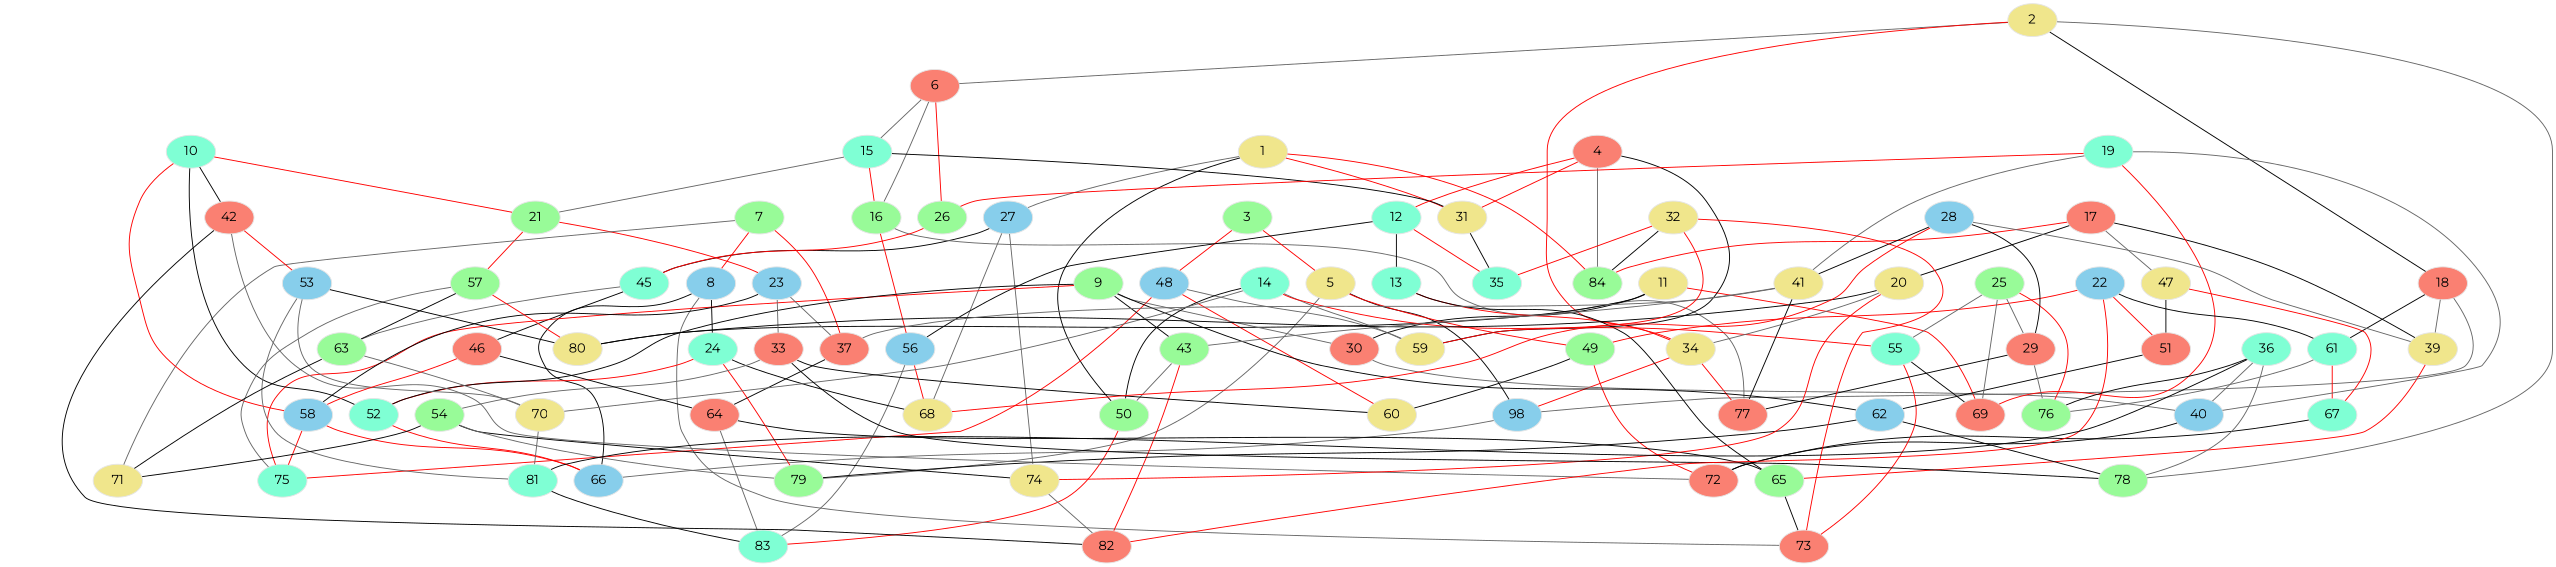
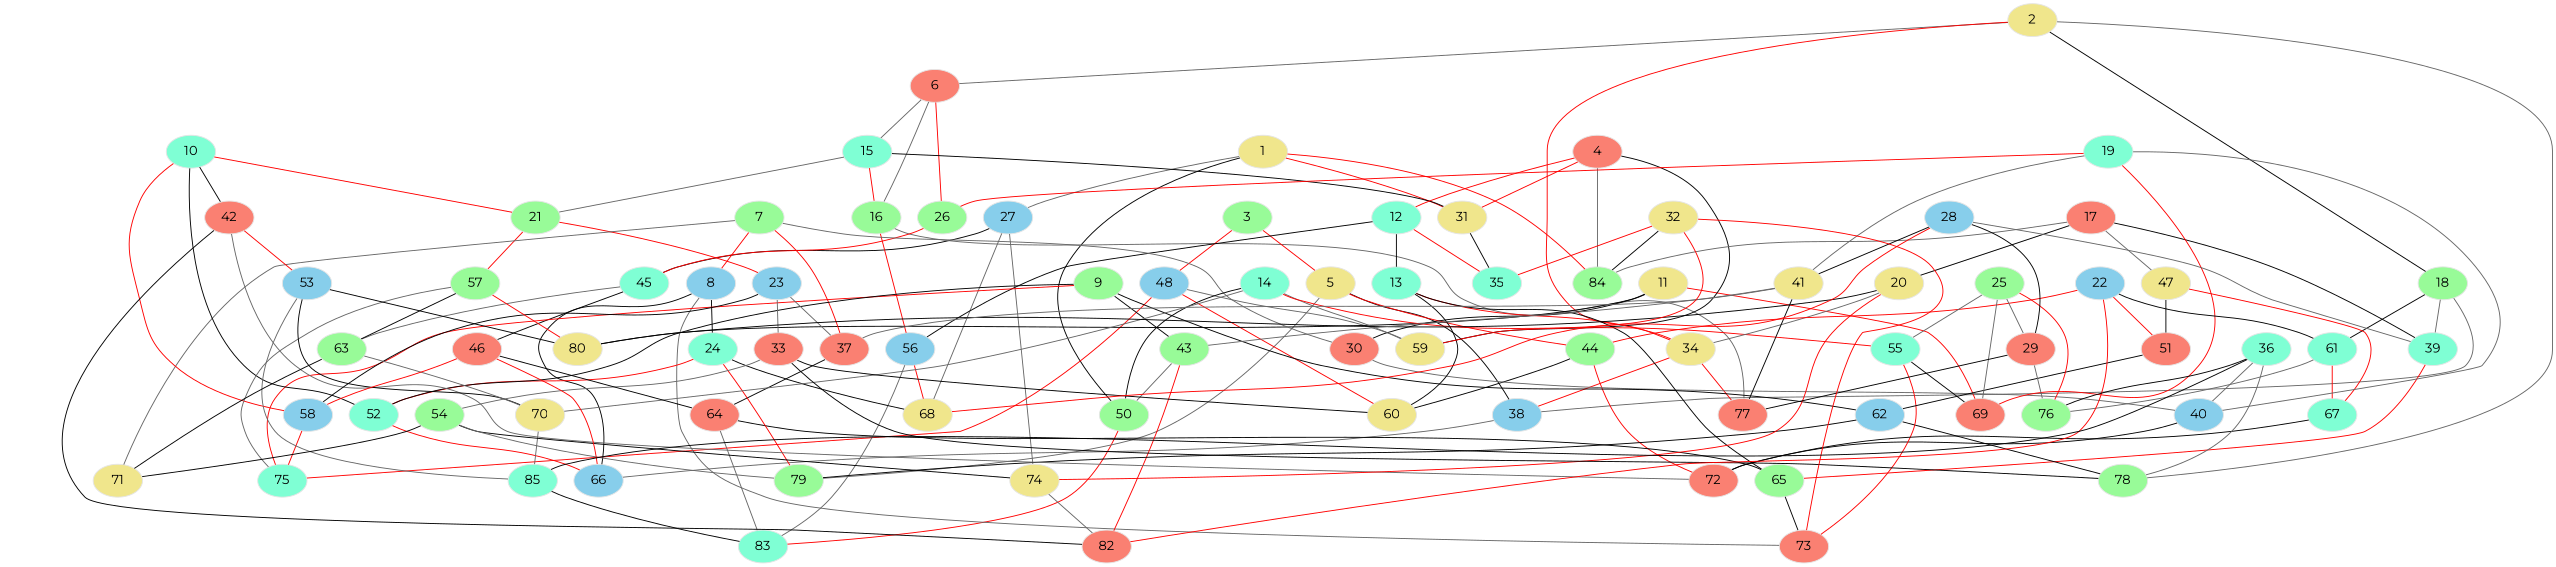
(1829, 242) -> (1829, 242)
(2443, 283) -> (2443, 283)
(1202, 315) -> (1127, 250)
(1590, 349) -> (1590, 349)
(2433, 349) -> (2433, 349)
none -> (1458, 351)
(414, 391) -> (414, 391)
(1517, 415) -> (1517, 415)
(440, 447) -> (570, 396)
(533, 481) -> (533, 481)
